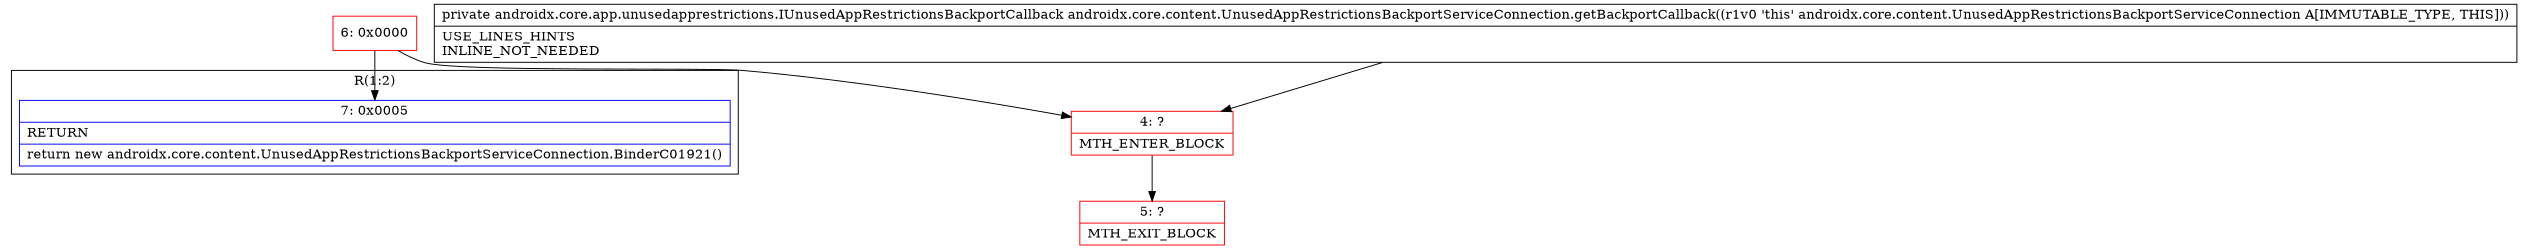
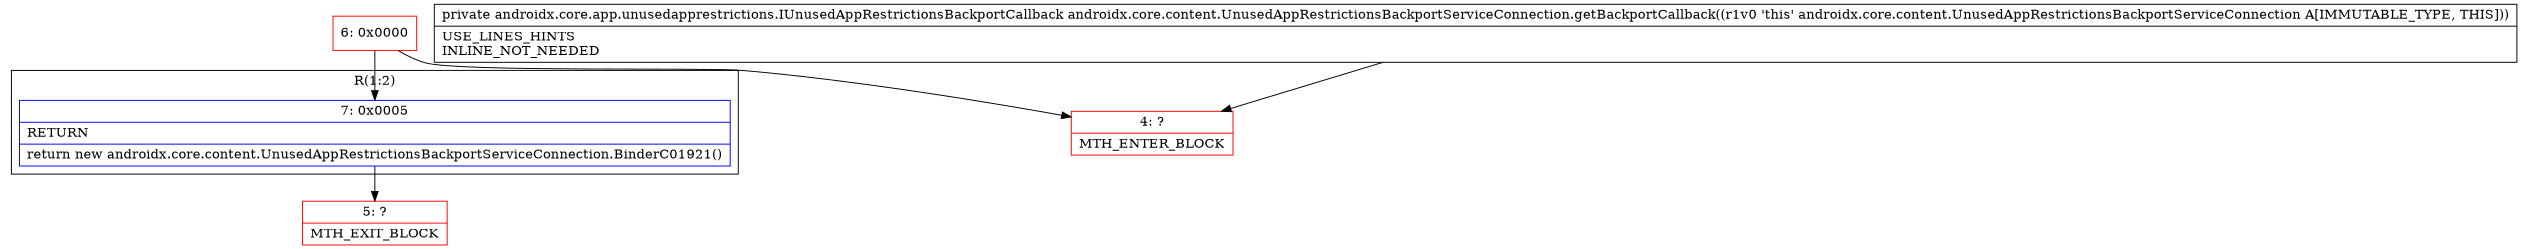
(1152, 173) -> (375, 180)
